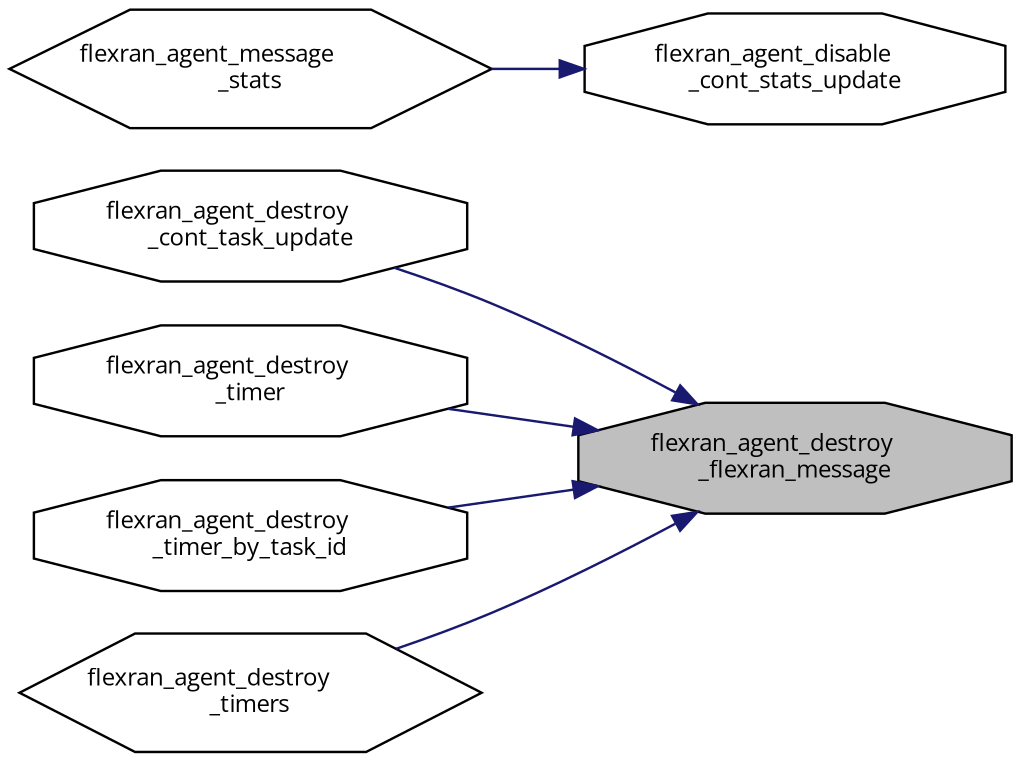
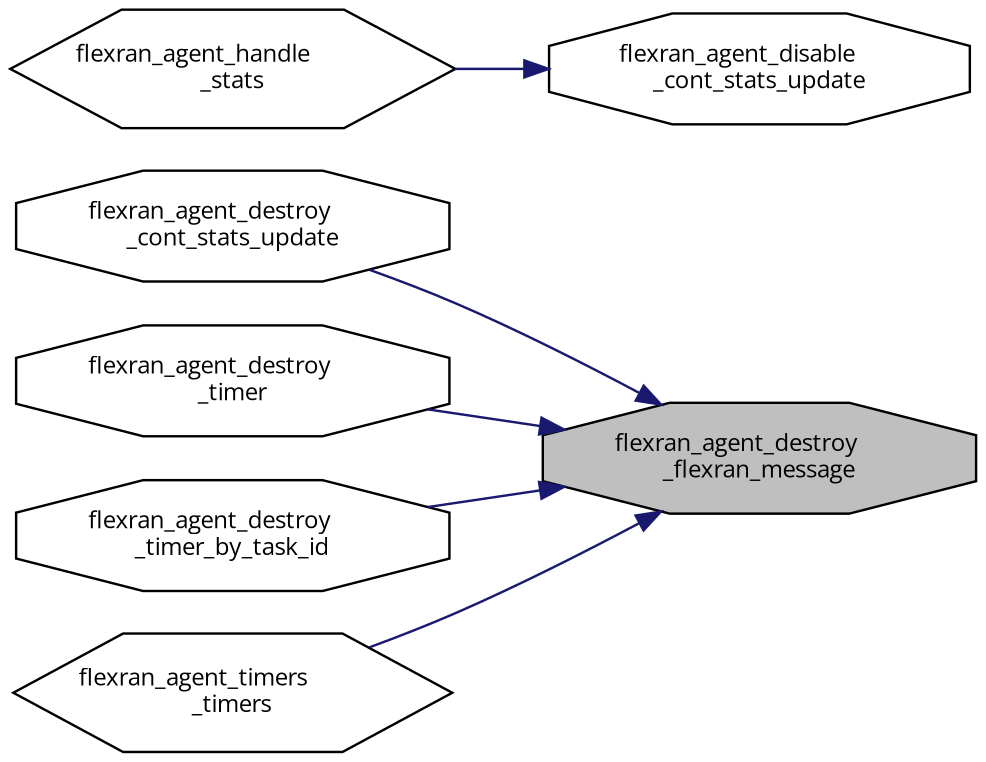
(251, 69) -> (233, 69)
(251, 226) -> (233, 226)
(251, 693) -> (233, 693)
